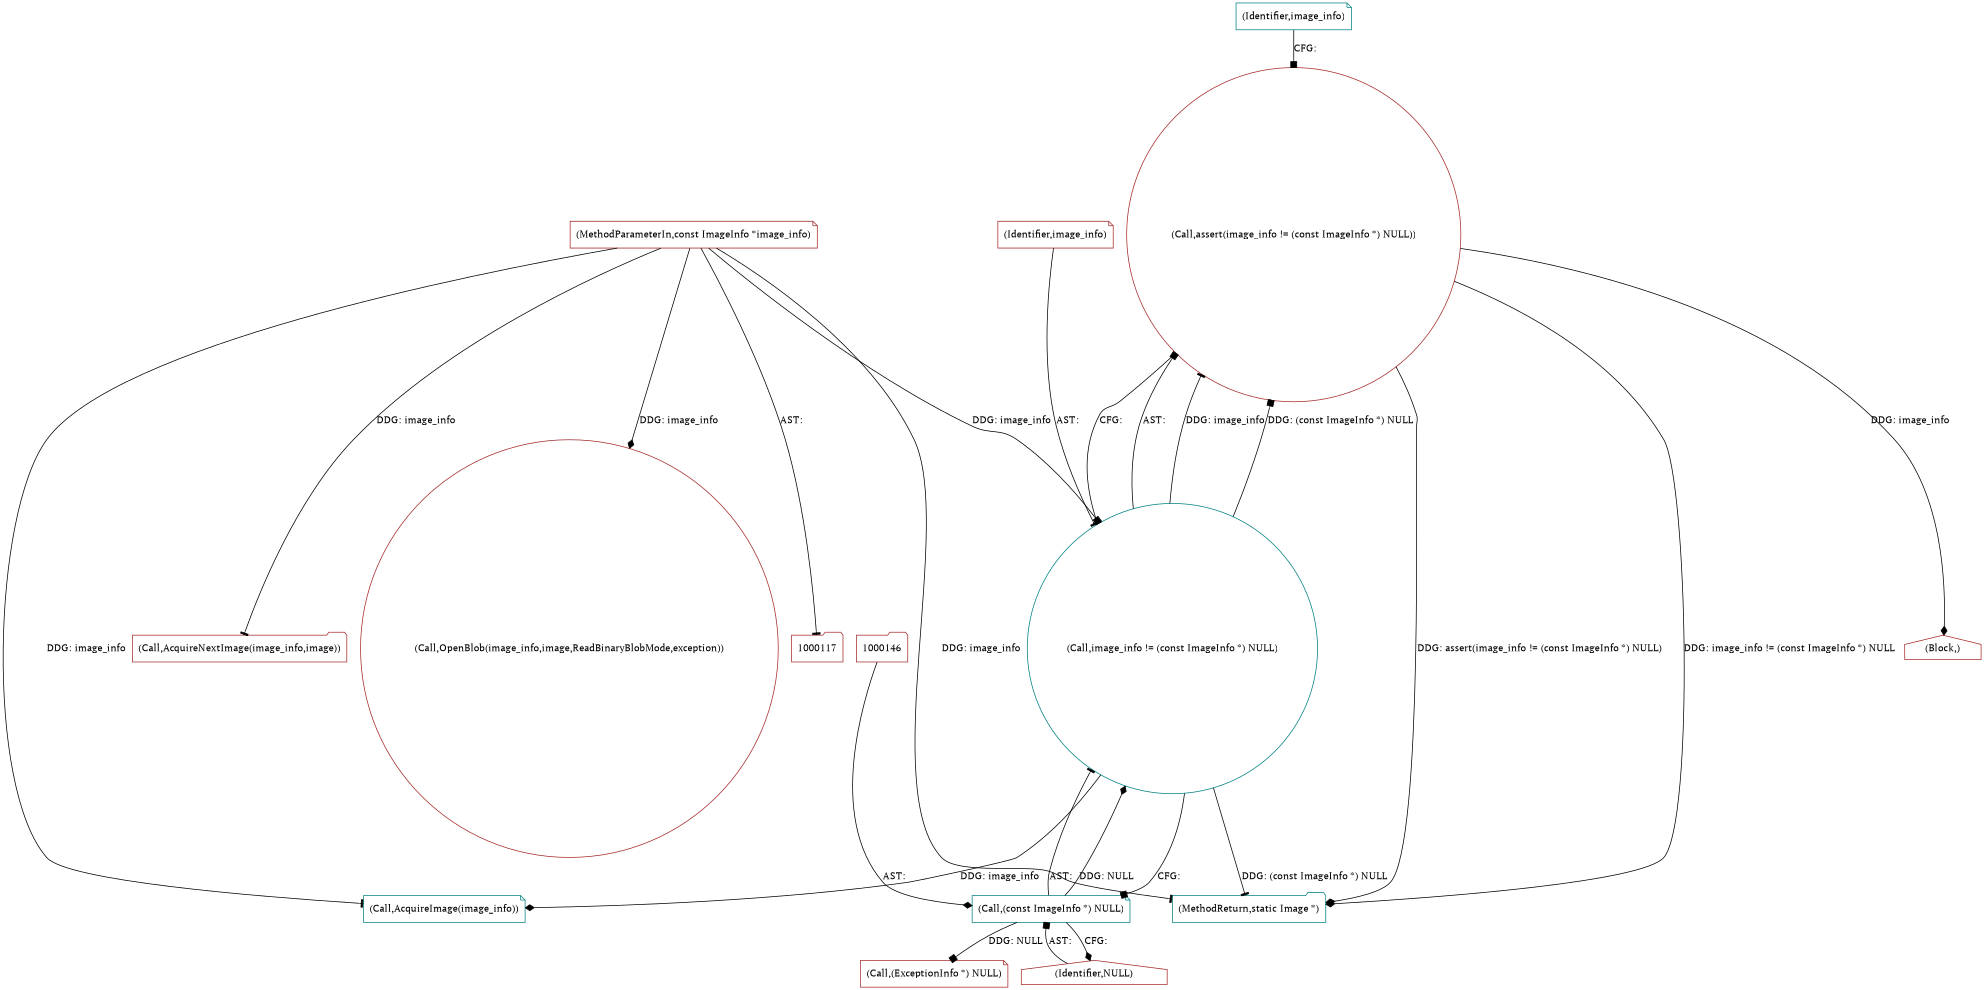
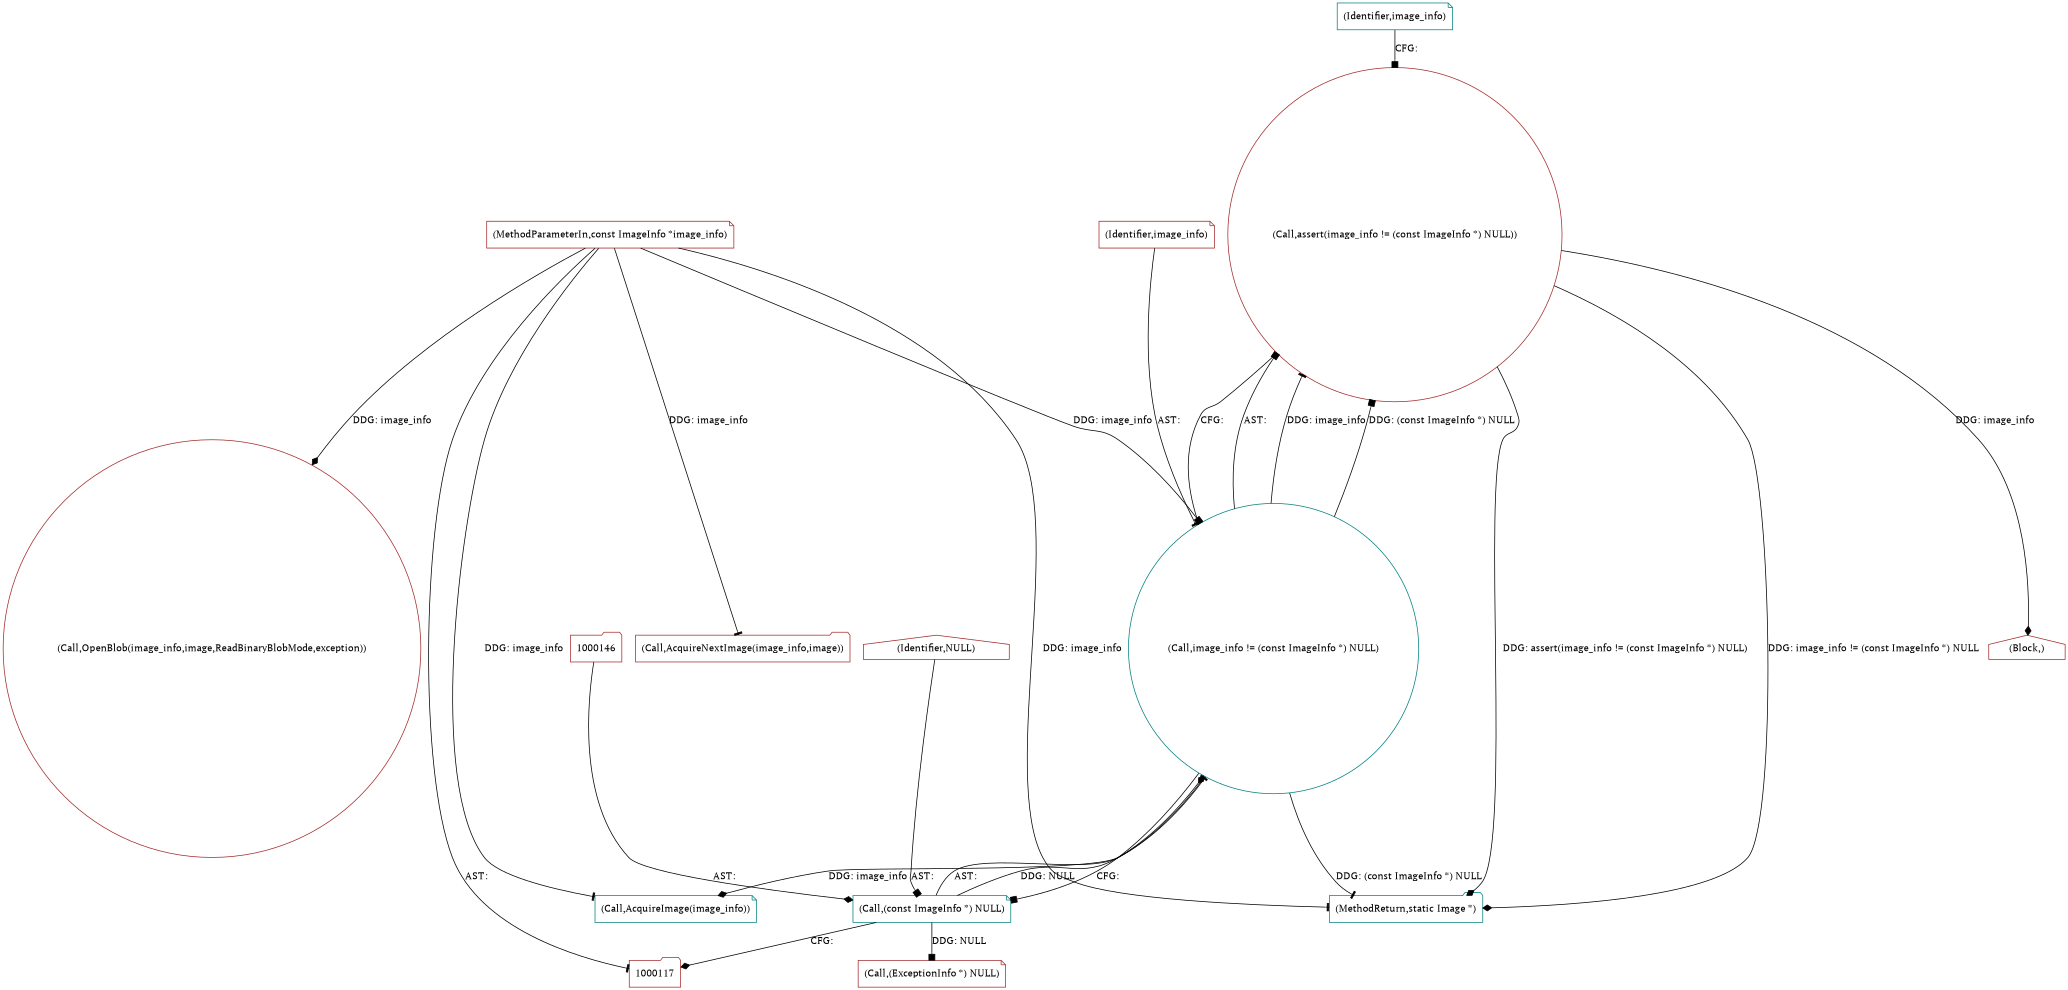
(1078, 936) -> (783, 944)
